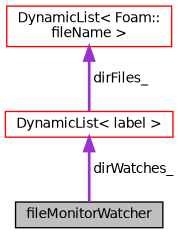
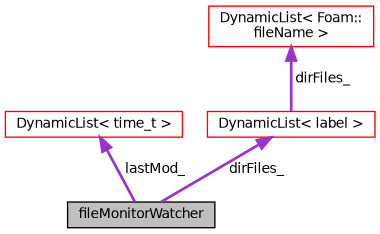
none -> (94, 124)
(132, 170) -> (255, 170)
